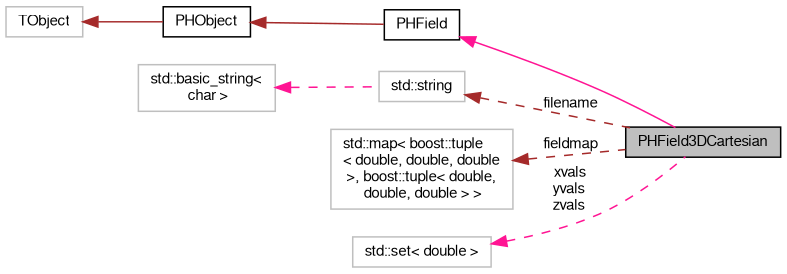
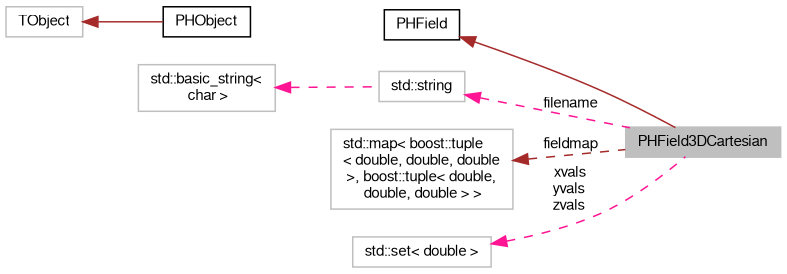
(325, 23) -> none
(577, 80) -> (577, 80)
(555, 113) -> (555, 113)
(703, 142) -> (703, 142)
